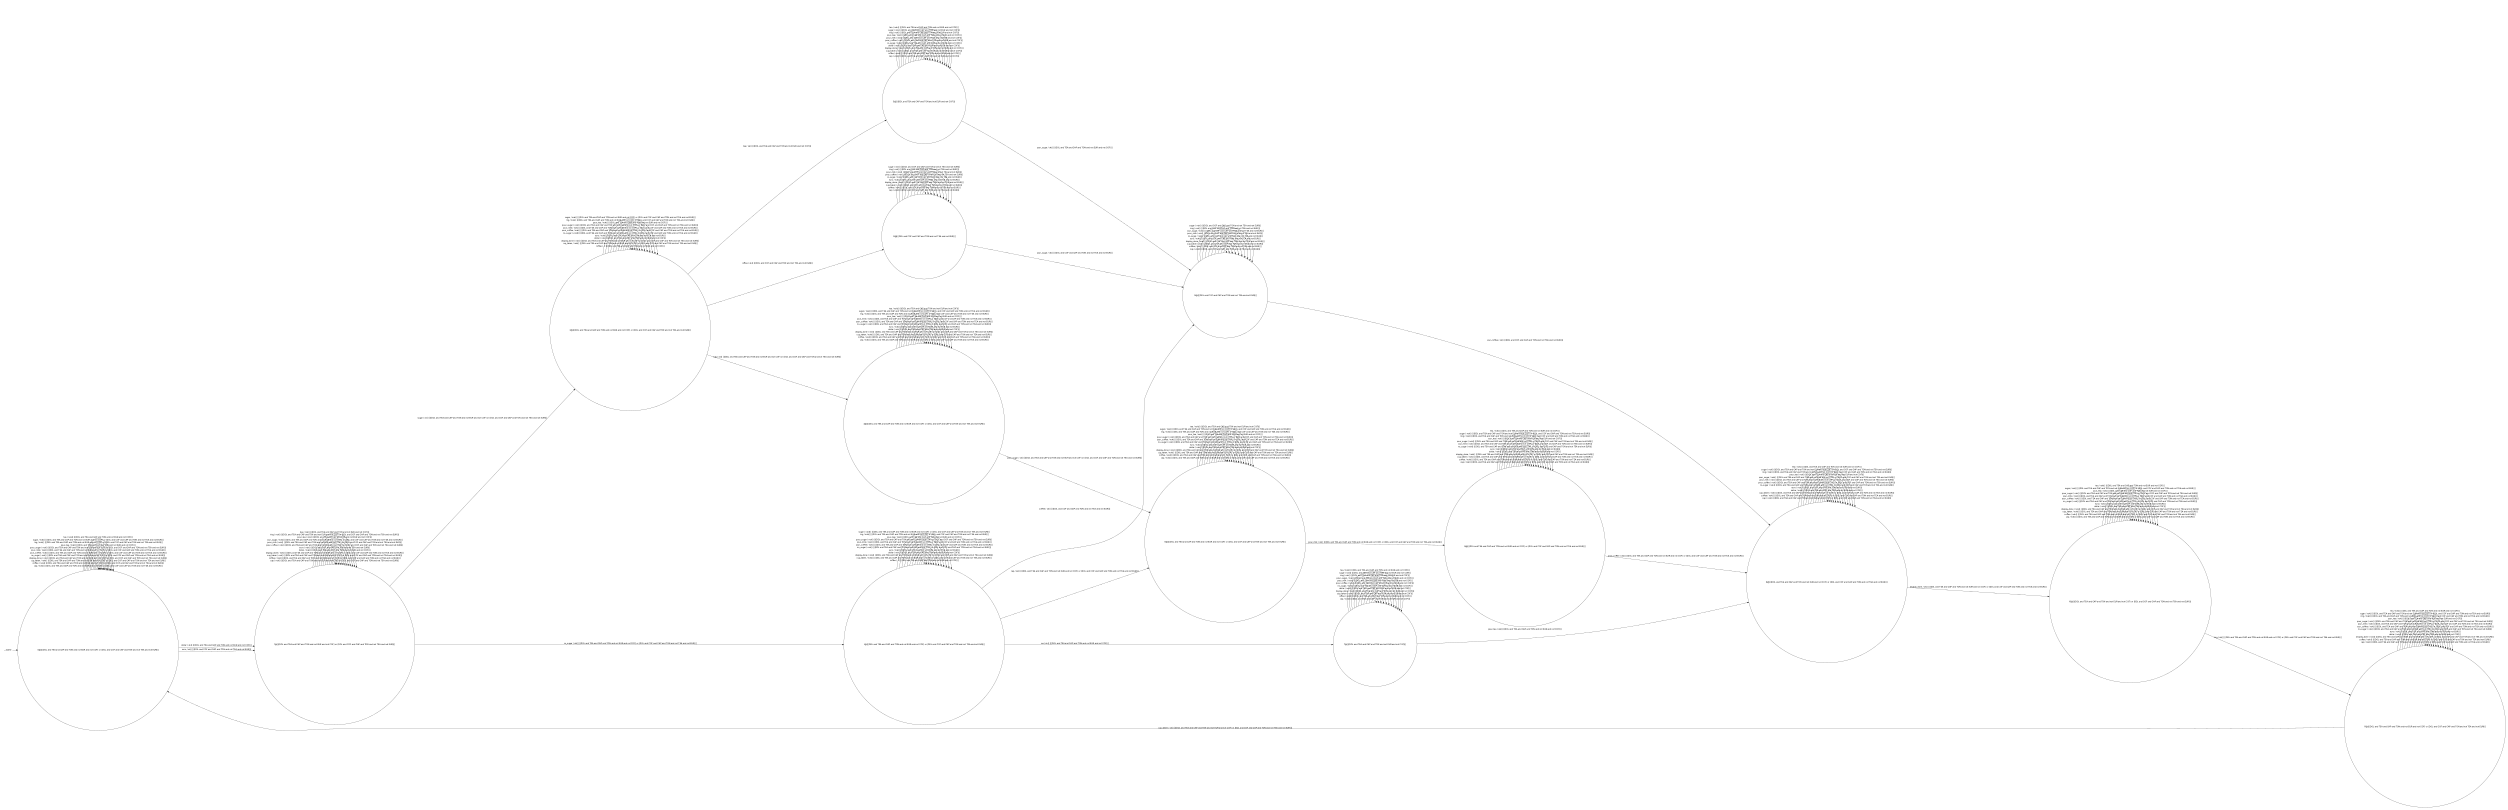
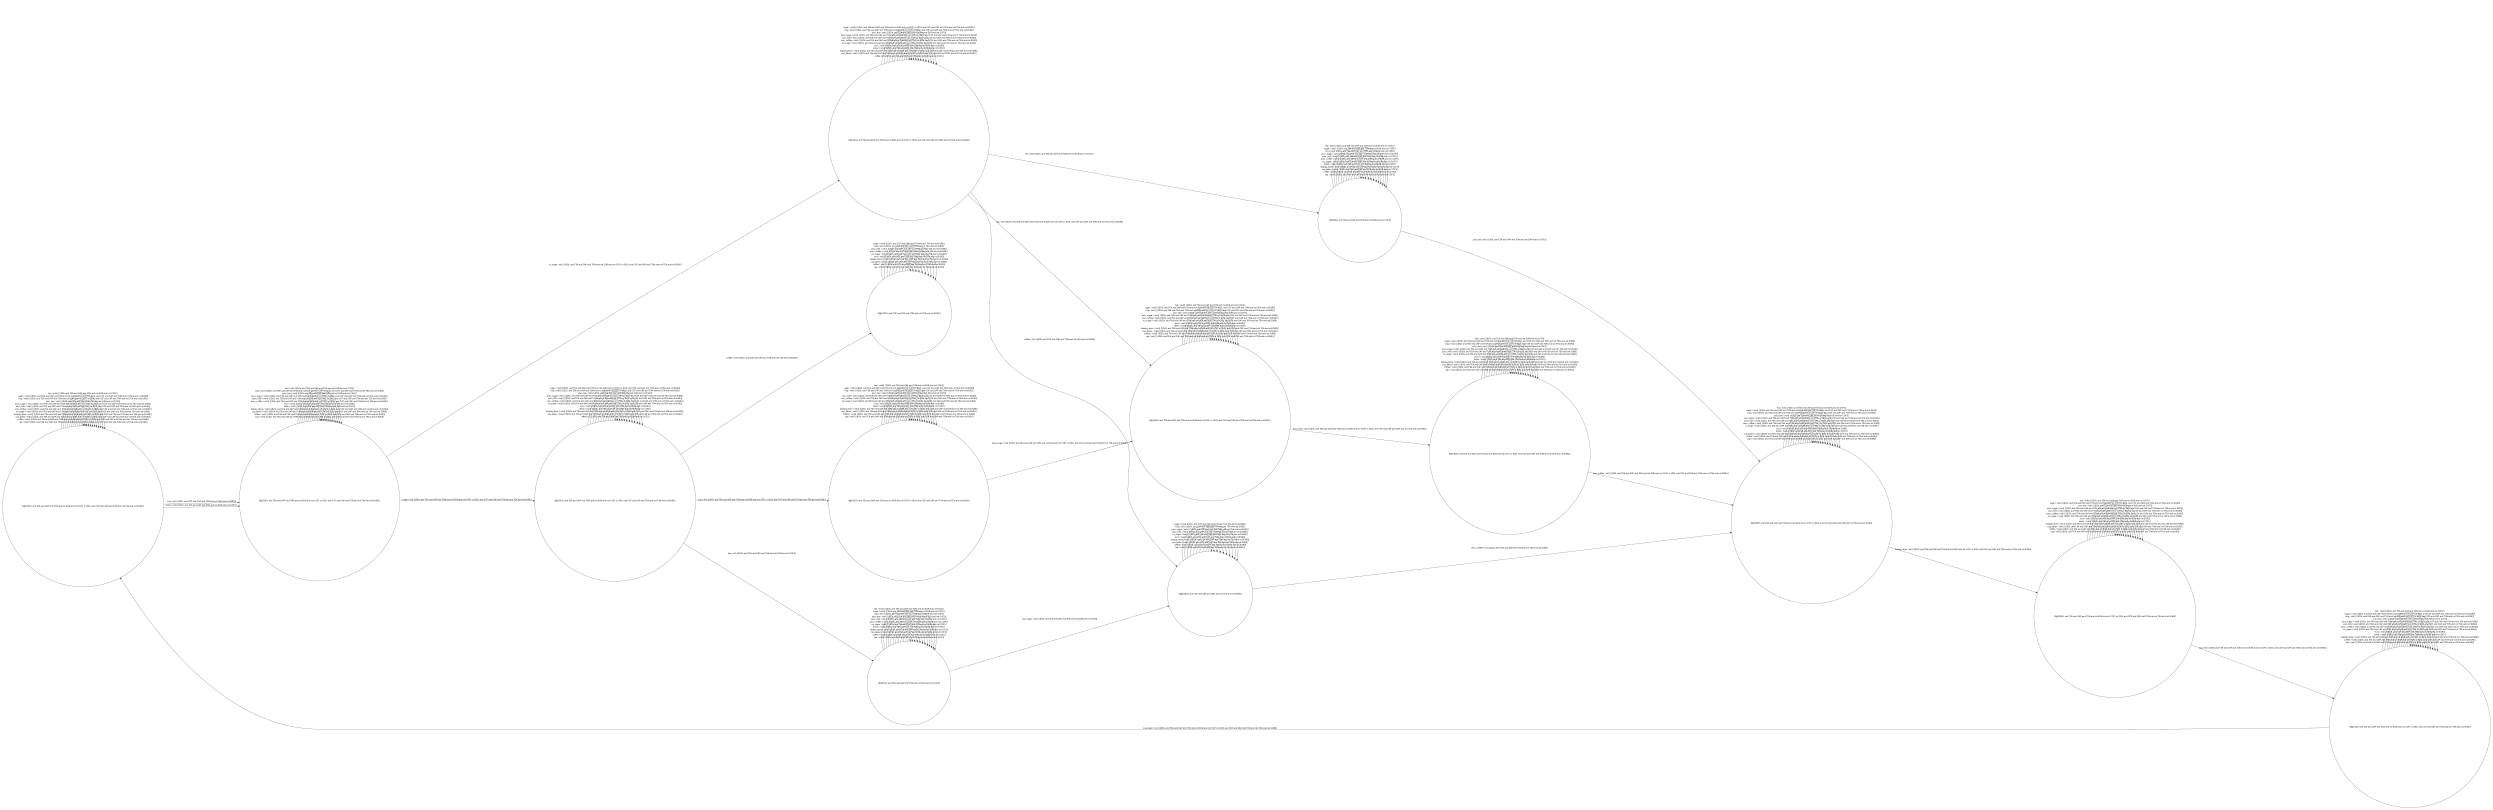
(1074, 266) -> none
(8, 650) -> none
